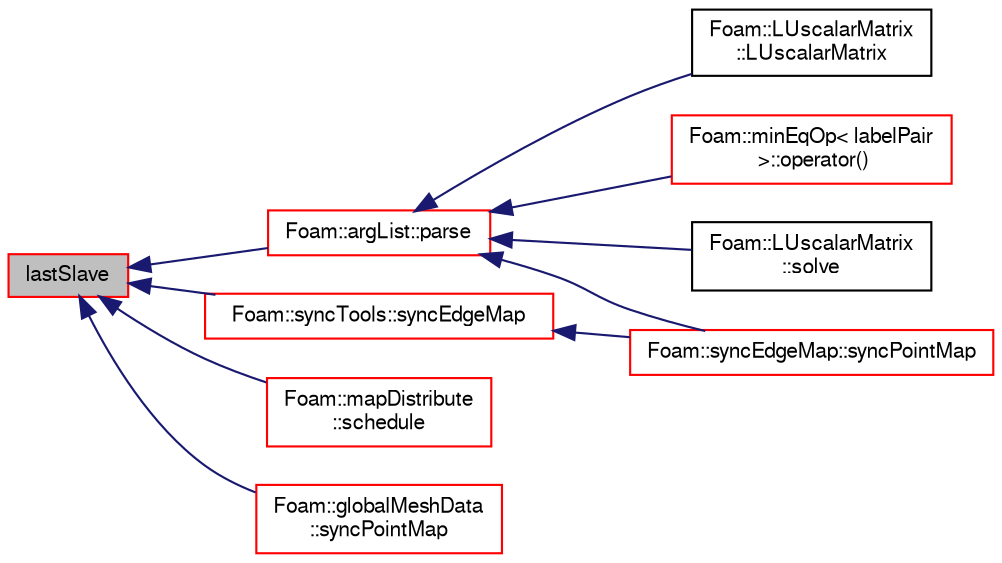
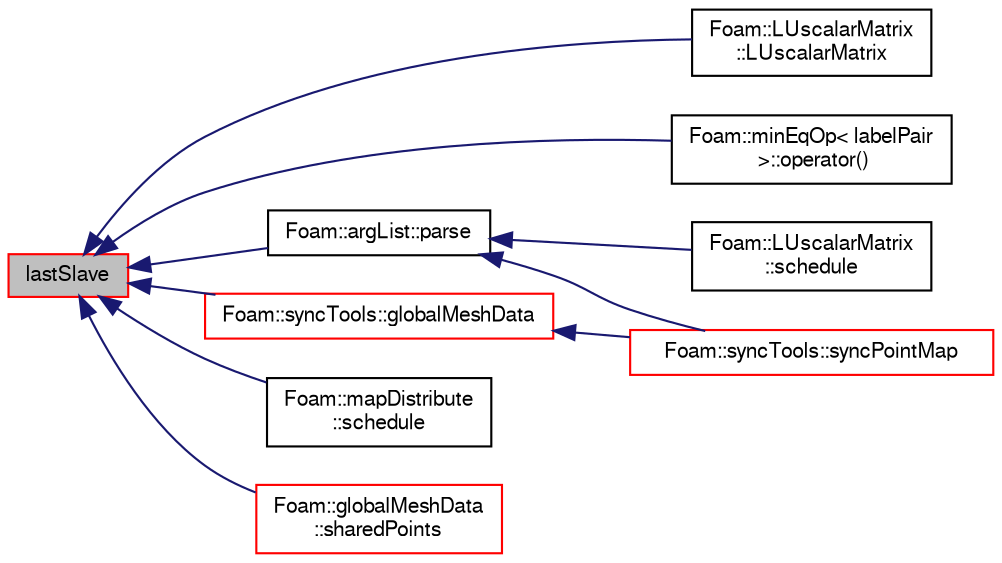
(559, 129) -> (370, 77)
(812, 150) -> (812, 150)
(592, 192) -> (384, 154)
(379, 233) -> (379, 233)
(812, 256) -> (812, 256)
(379, 316) -> (379, 316)
(812, 352) -> (812, 352)
(379, 412) -> (379, 412)
(379, 519) -> (379, 519)
